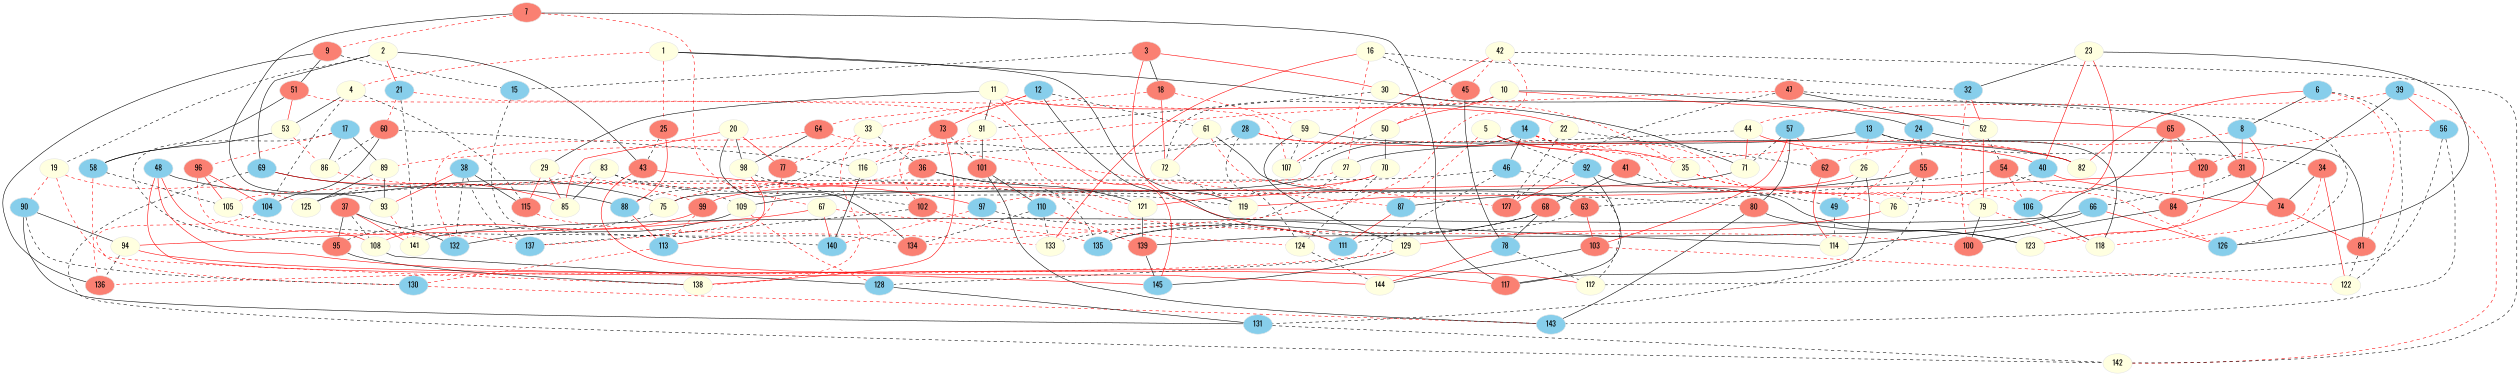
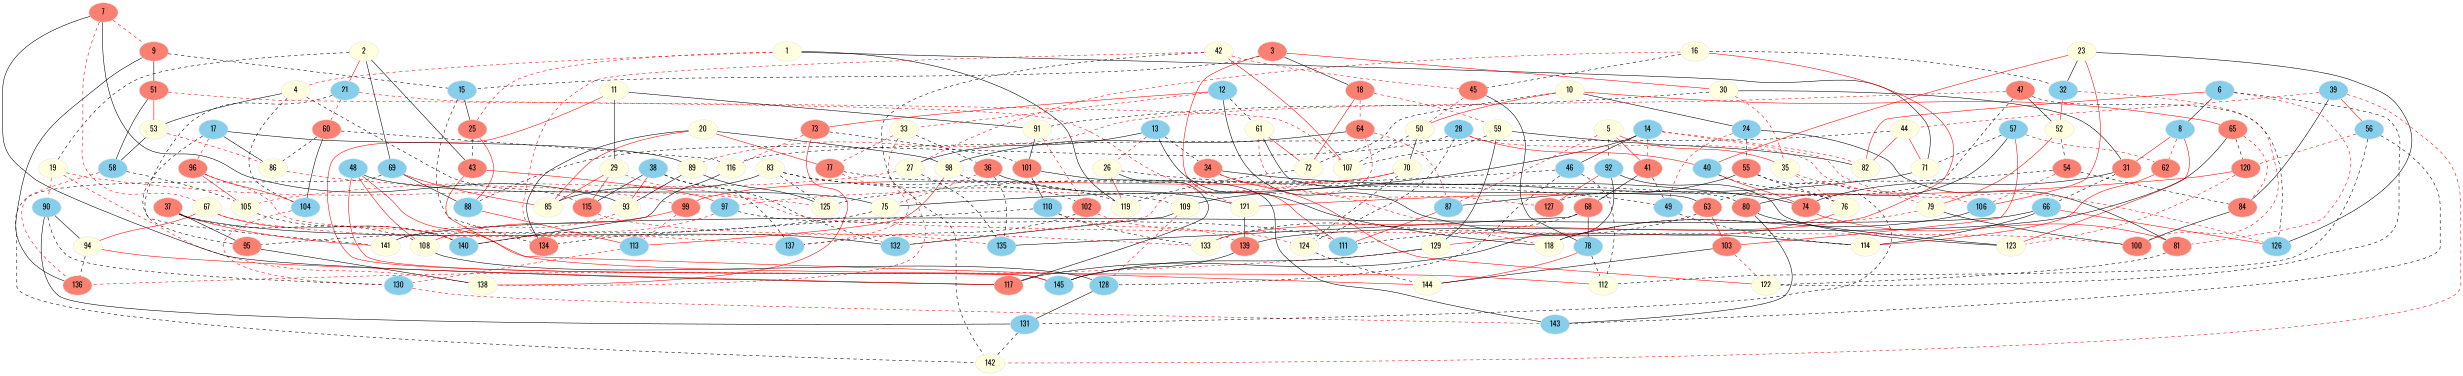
none -> (467, 110)
(1564, 129) -> none
